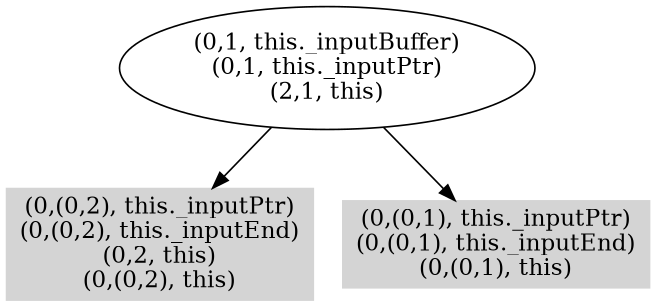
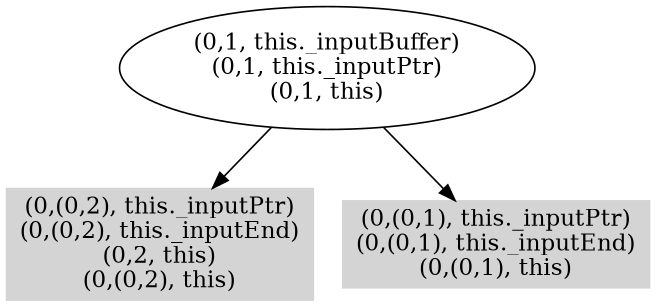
(327, 68) -> (327, 68)
